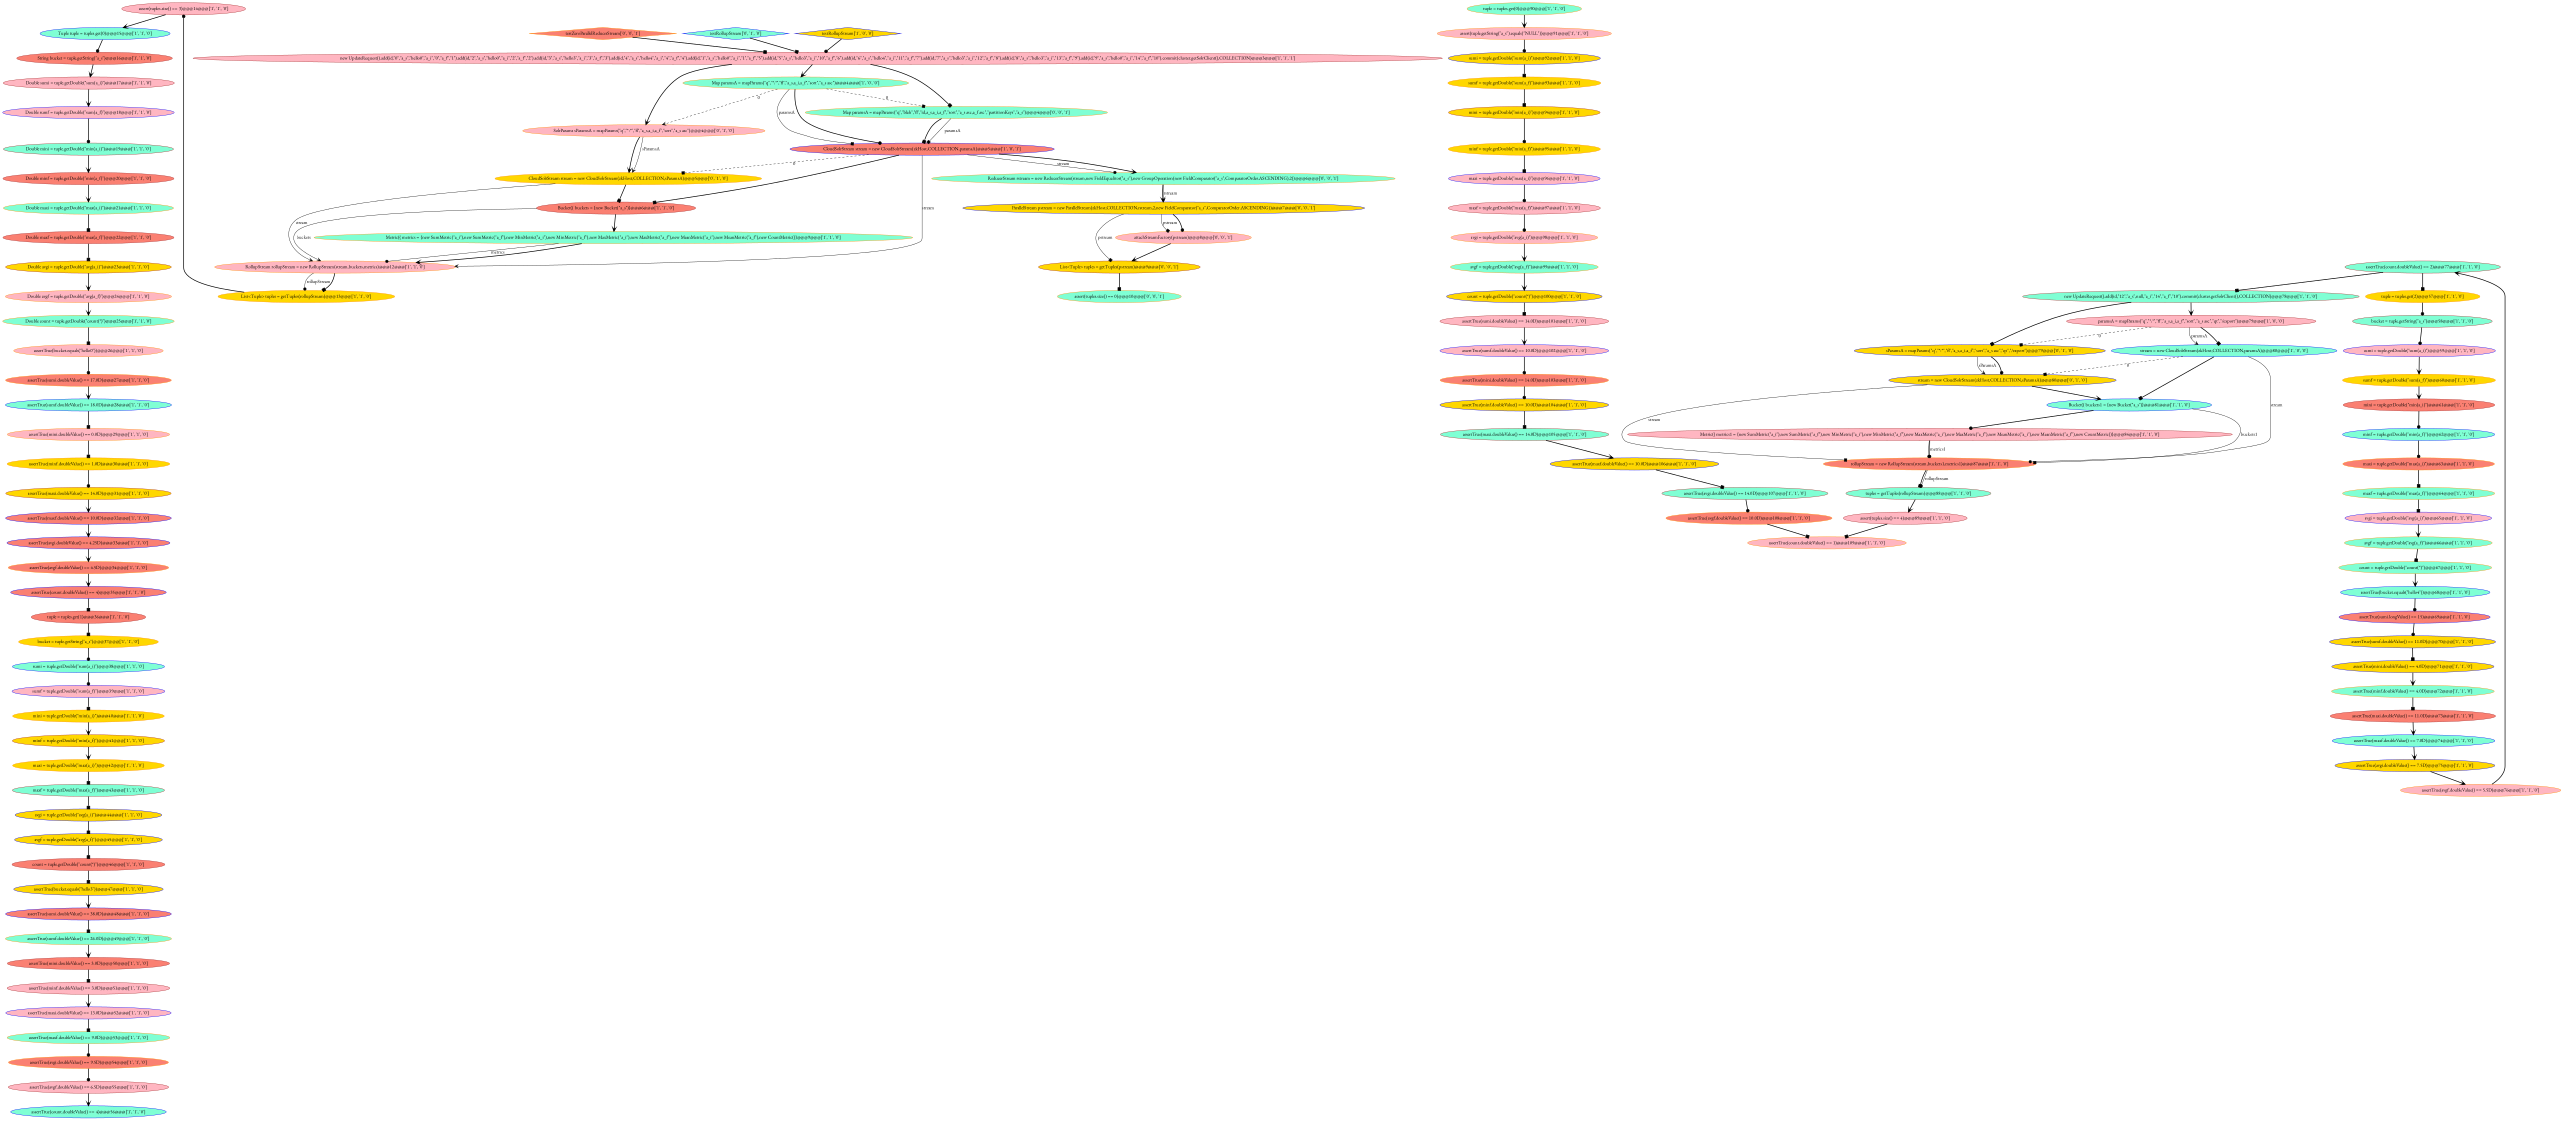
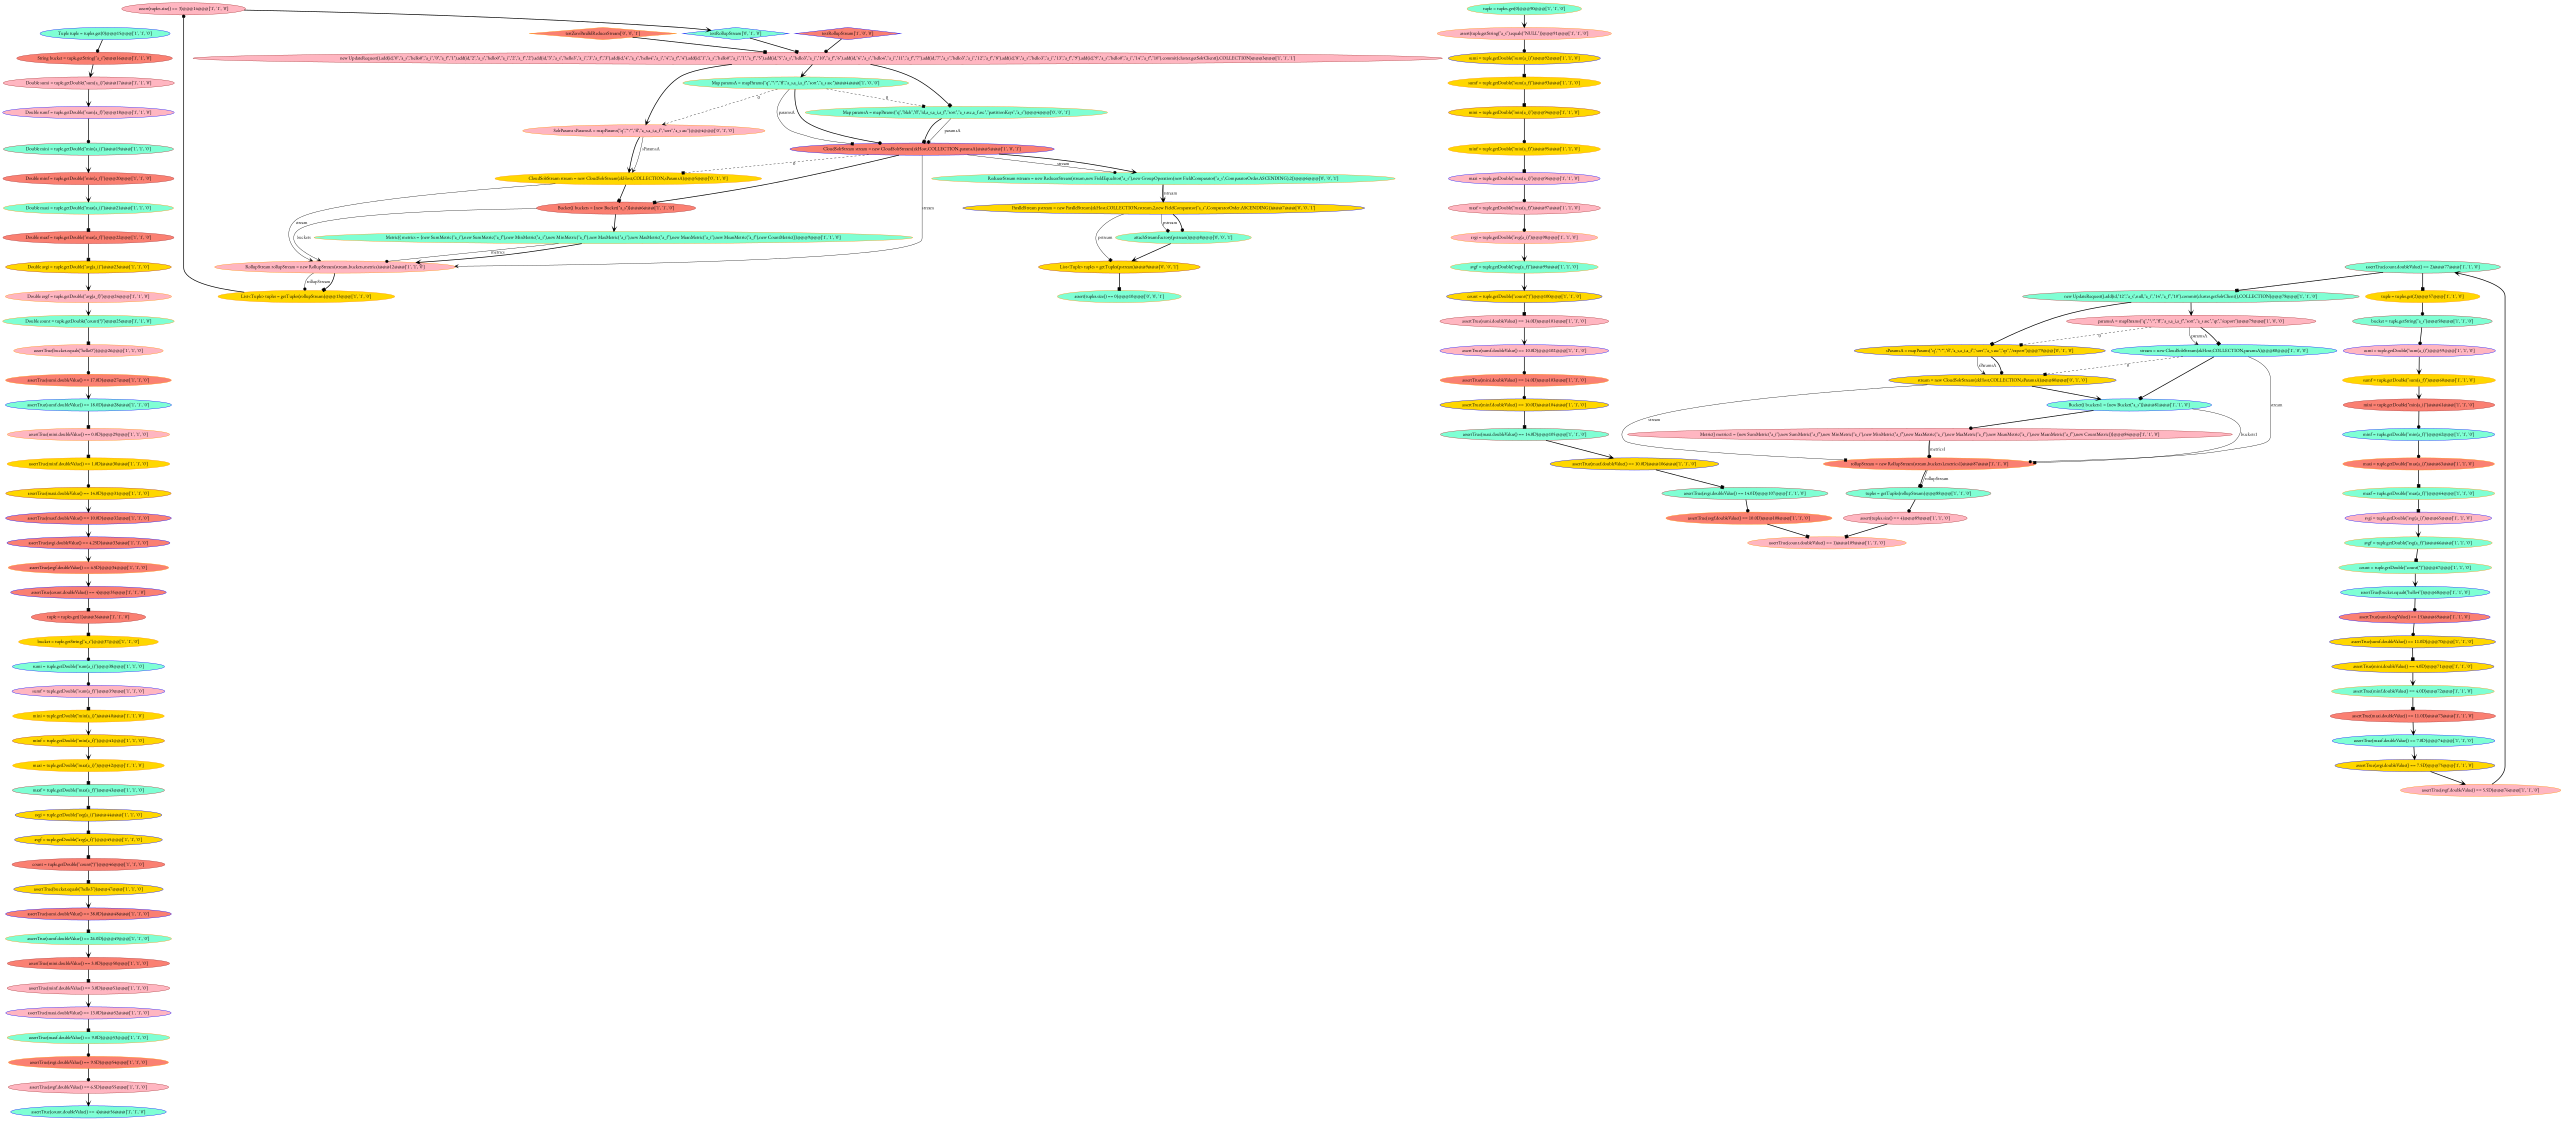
(146, 21) -> (476, 17)
(848, 34) -> (848, 34)
(1183, 238) -> (1183, 238)
(1913, 504) -> (1913, 504)
